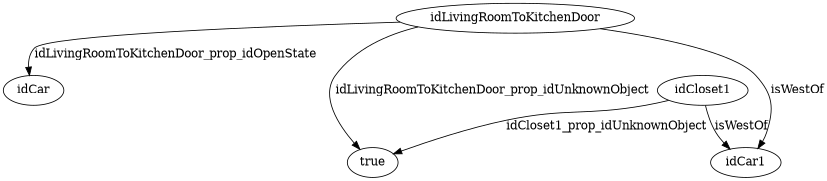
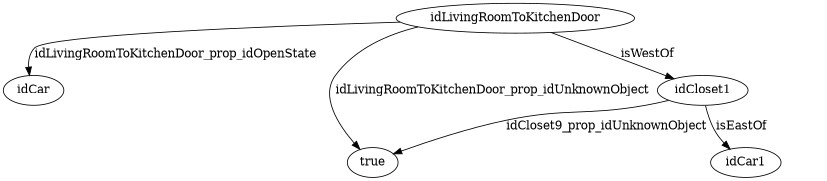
(715, 54) -> (609, 54)
(607, 126) -> (607, 126)
(741, 126) -> (741, 126)
